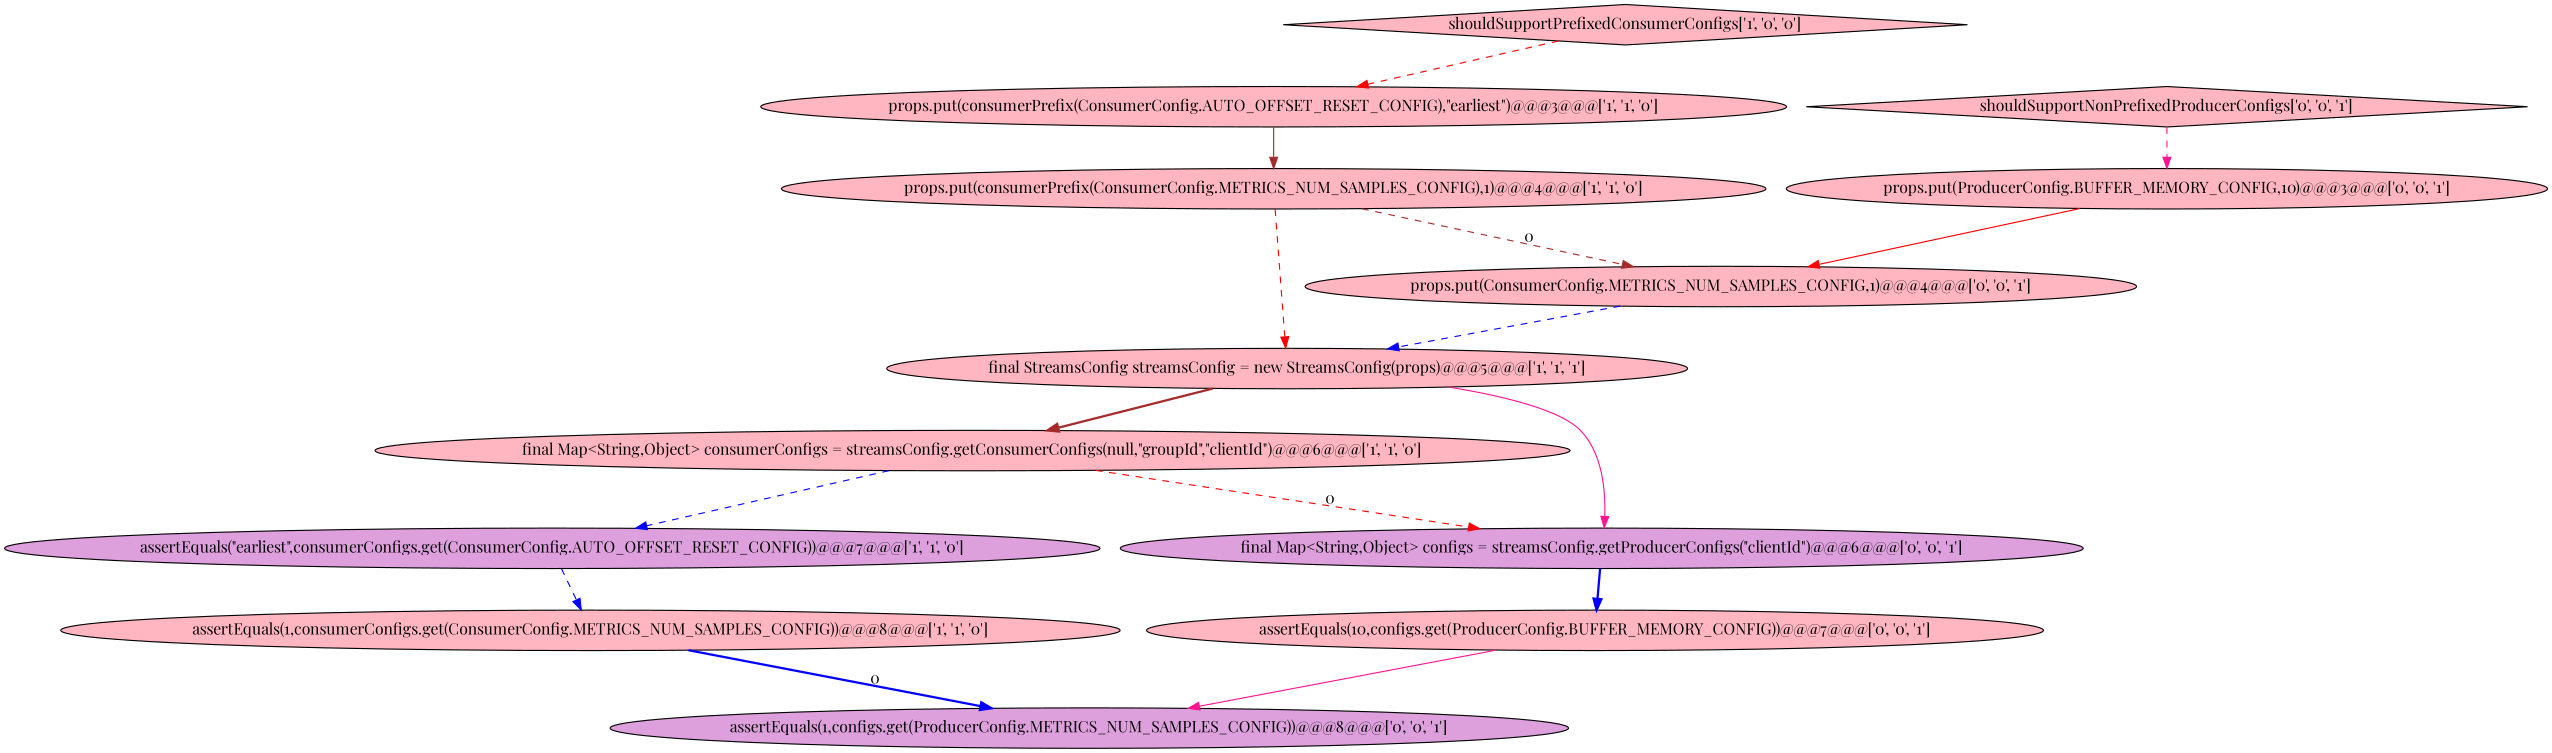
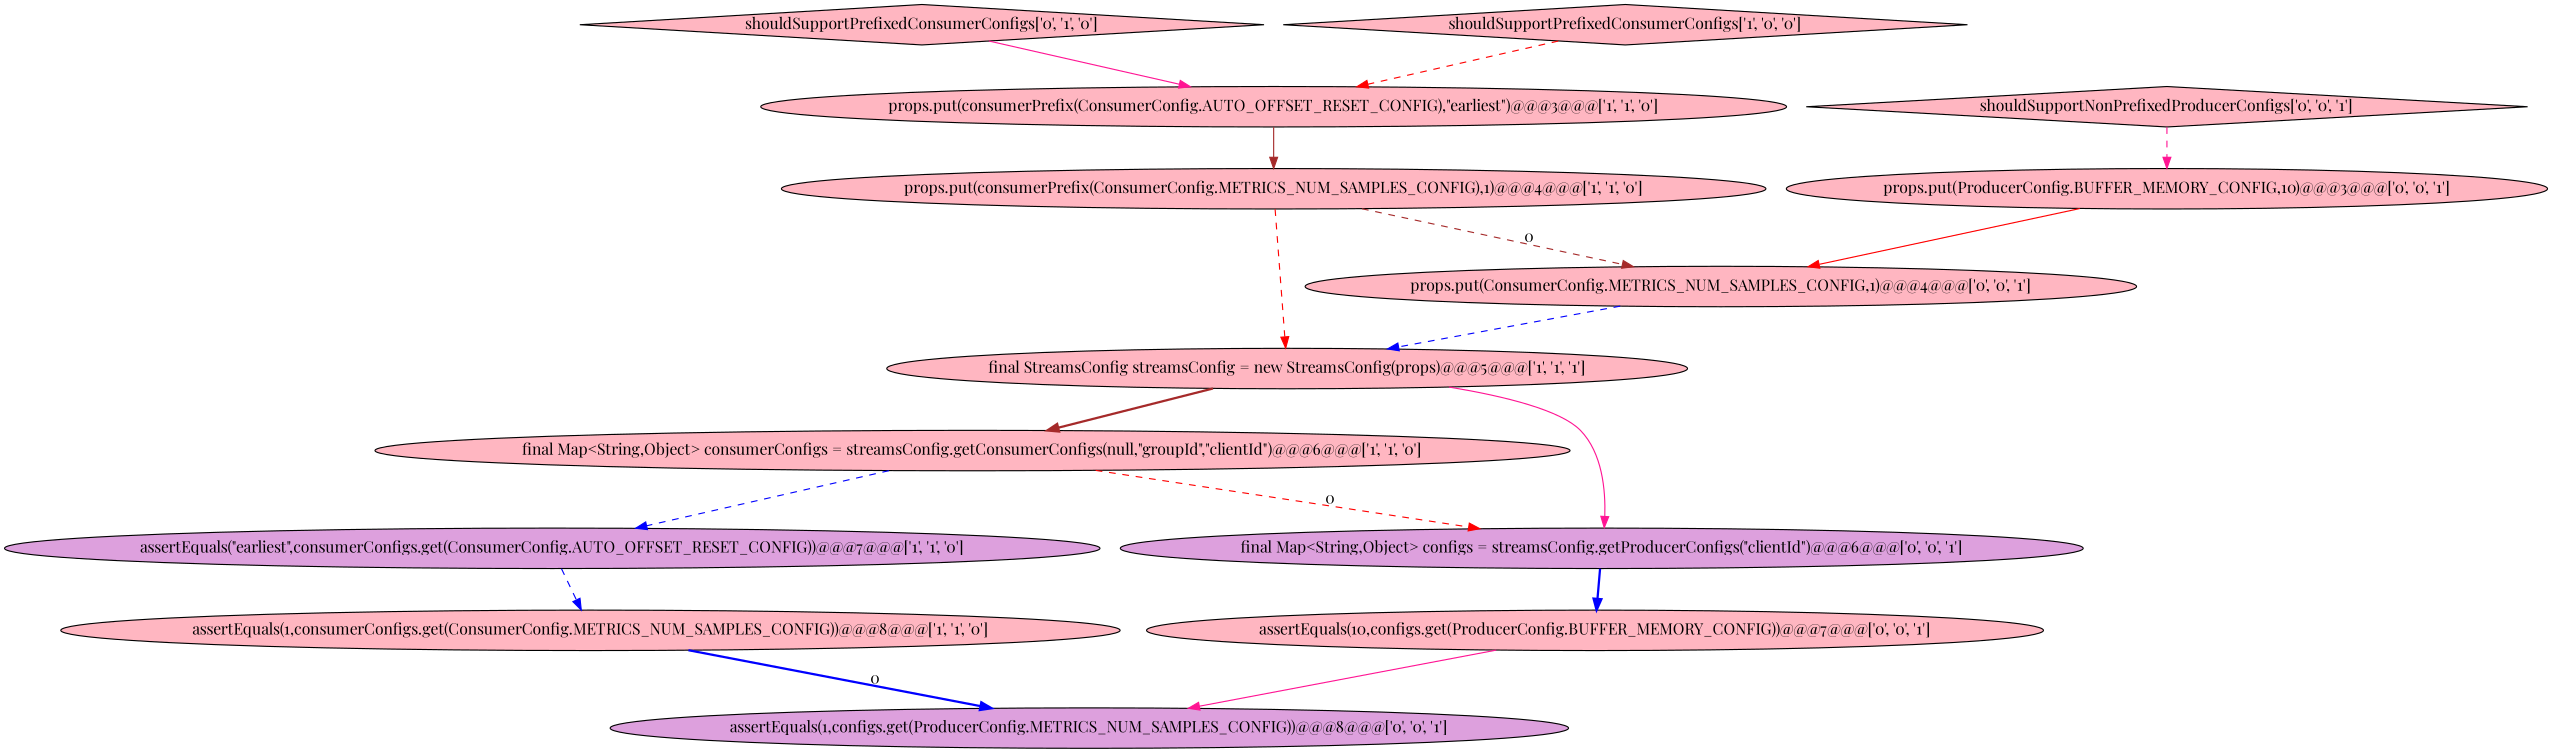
none -> (922, 25)
